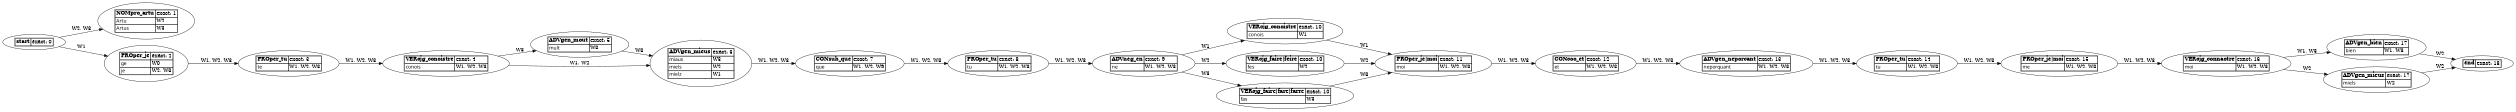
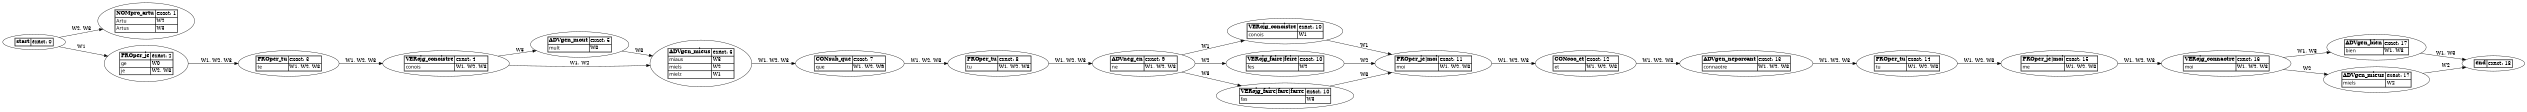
(2440, 54) -> (2446, 53)
(1718, 67) -> (1716, 67)
